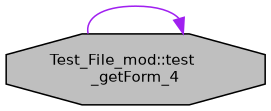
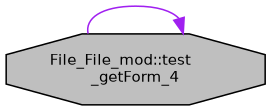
(136, 69) -> (136, 69)
